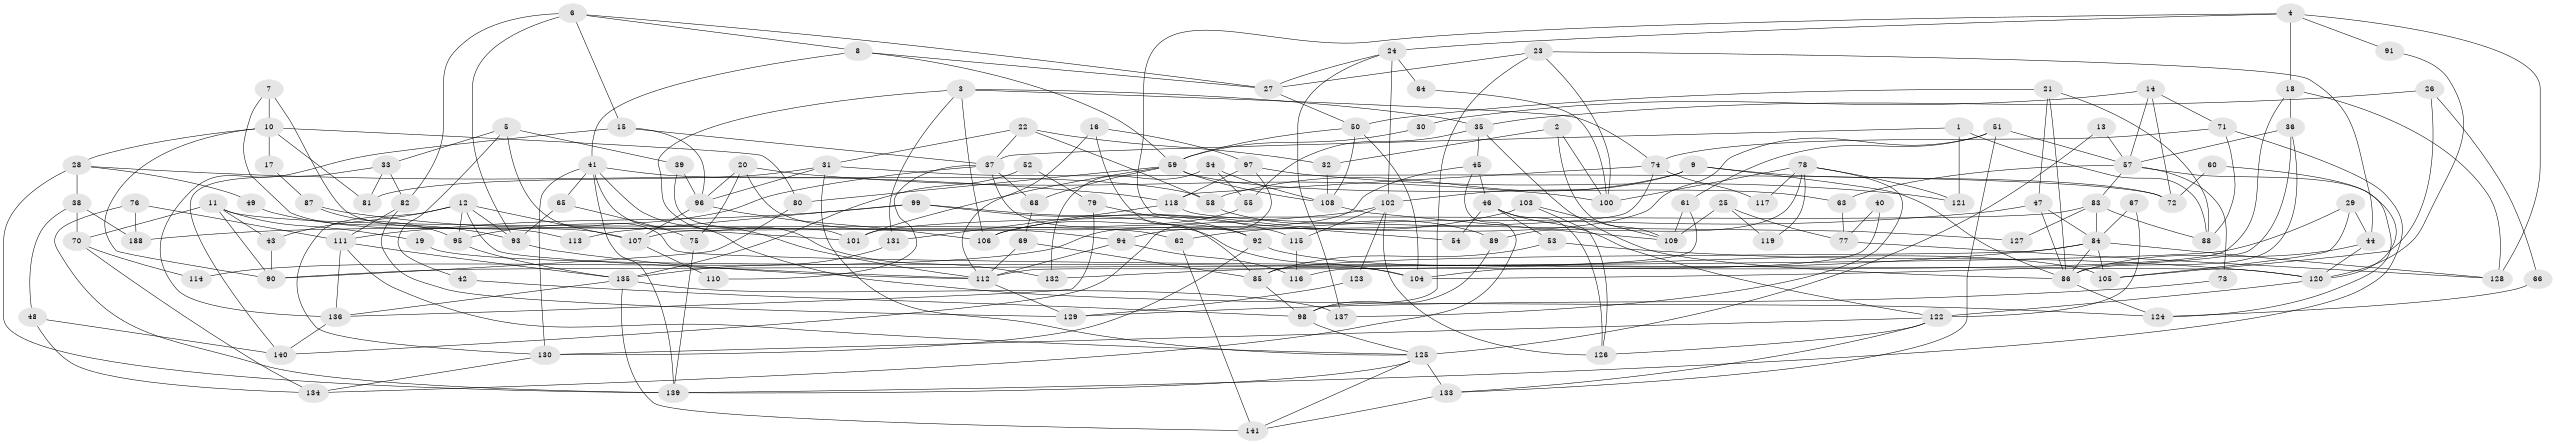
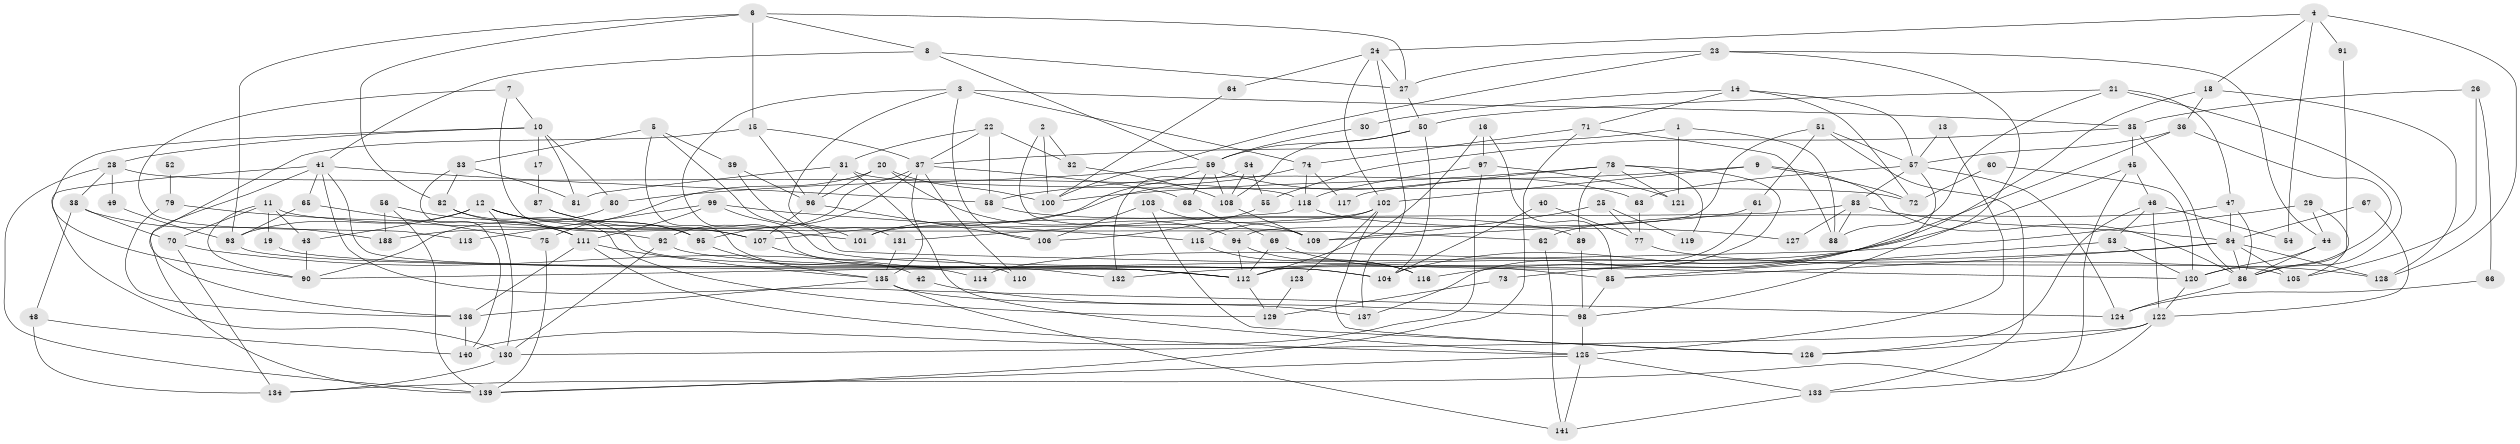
(135, 203) -> (385, 203)
(826, 218) -> (914, 217)
